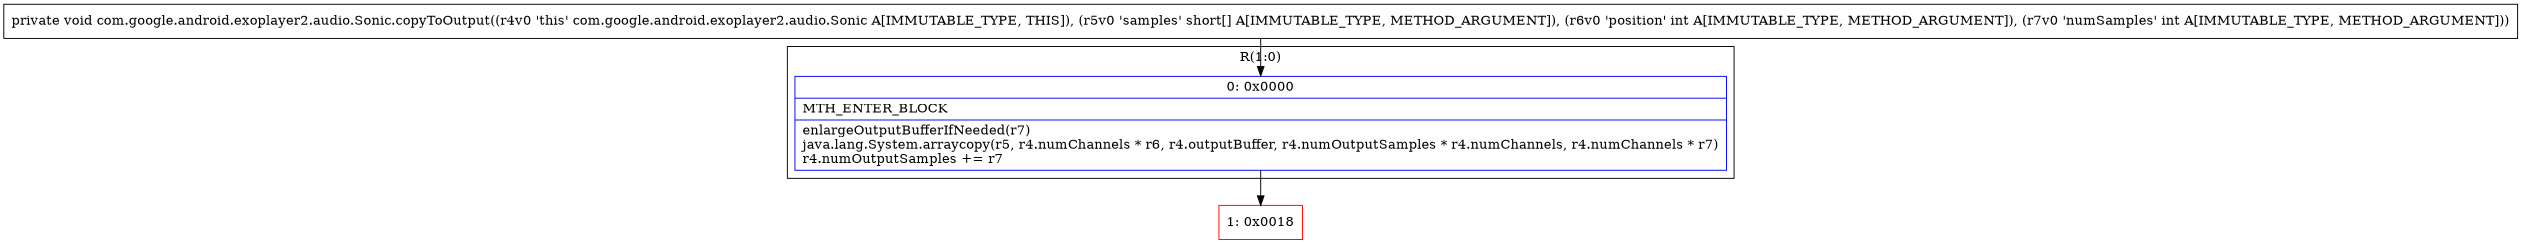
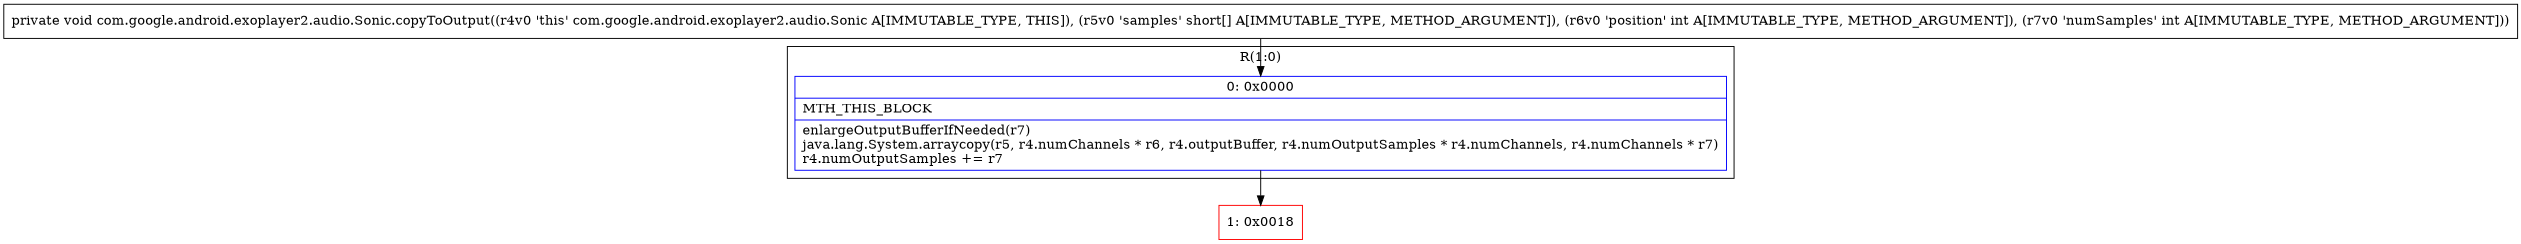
(876, 109) -> (868, 109)
